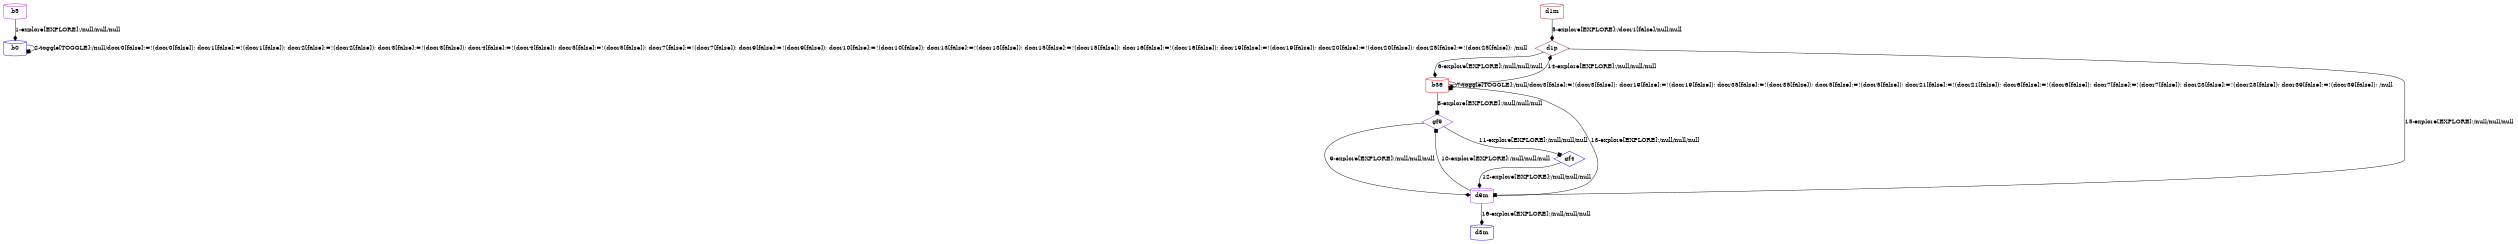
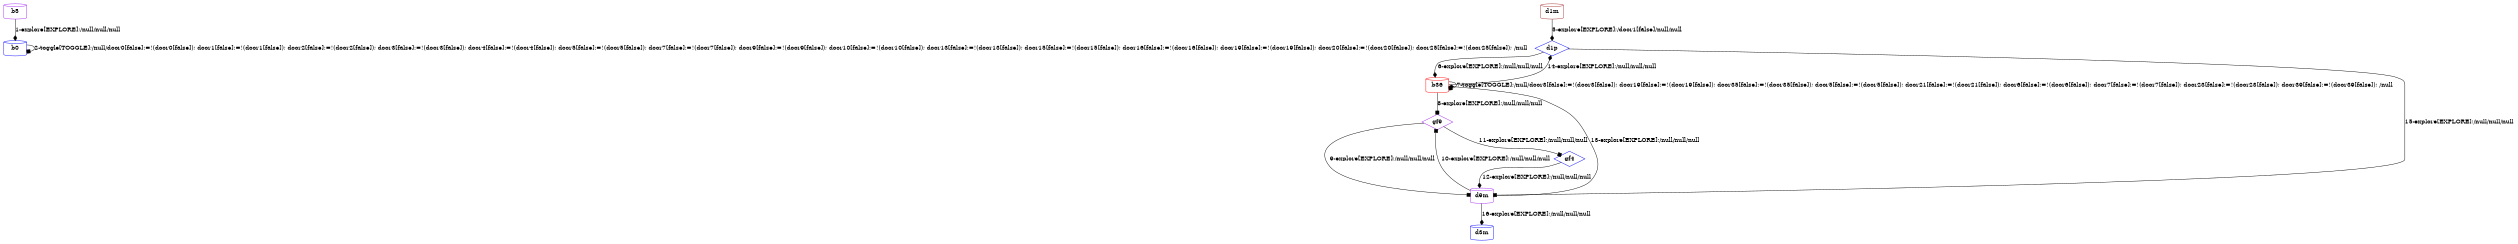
(1552, 48) -> (1552, 48)
(1337, 172) -> (1337, 172)
